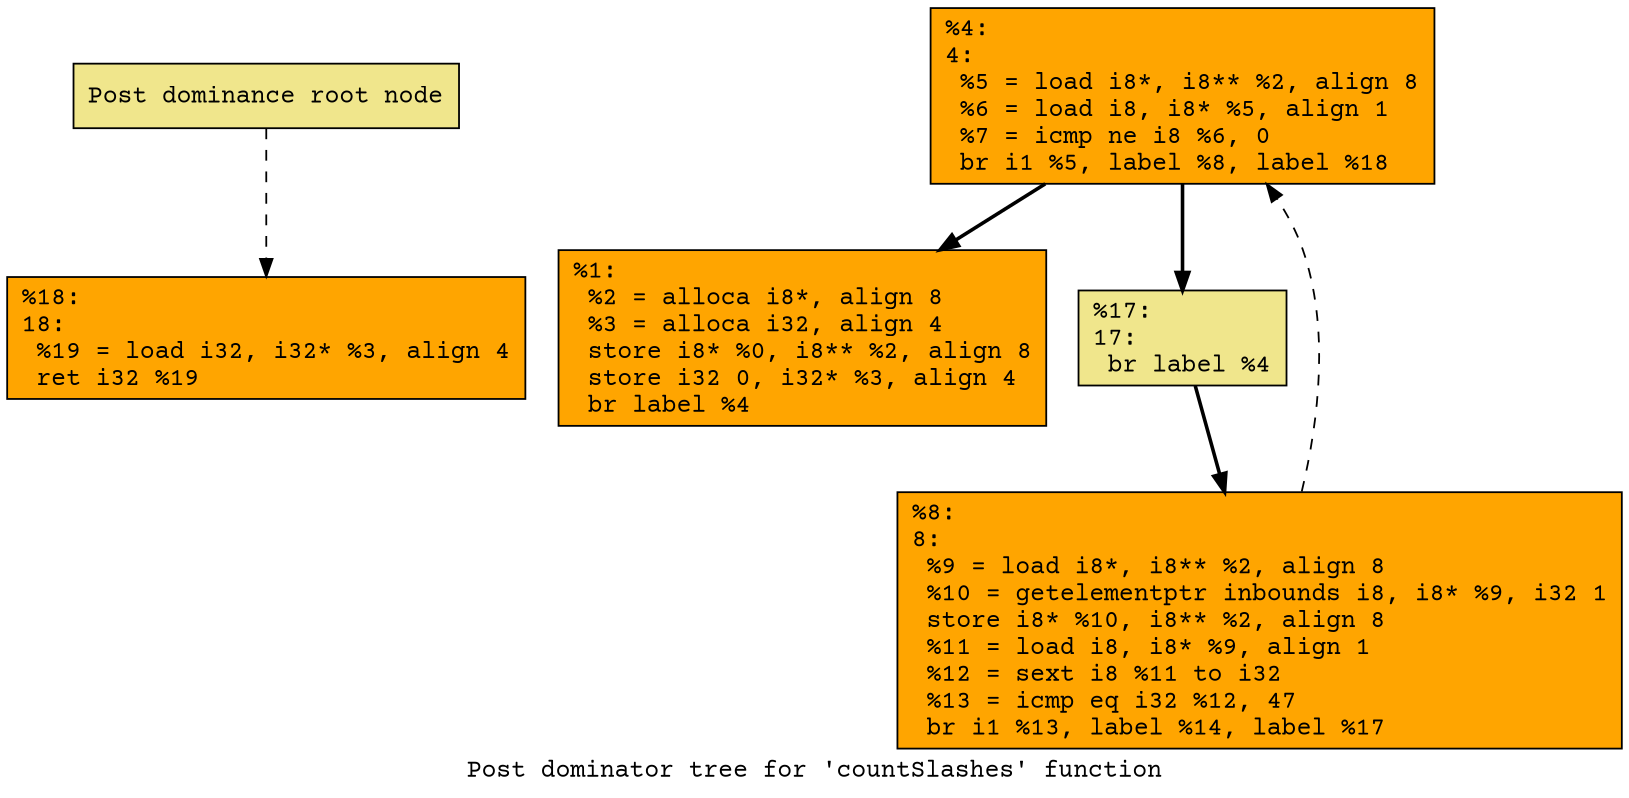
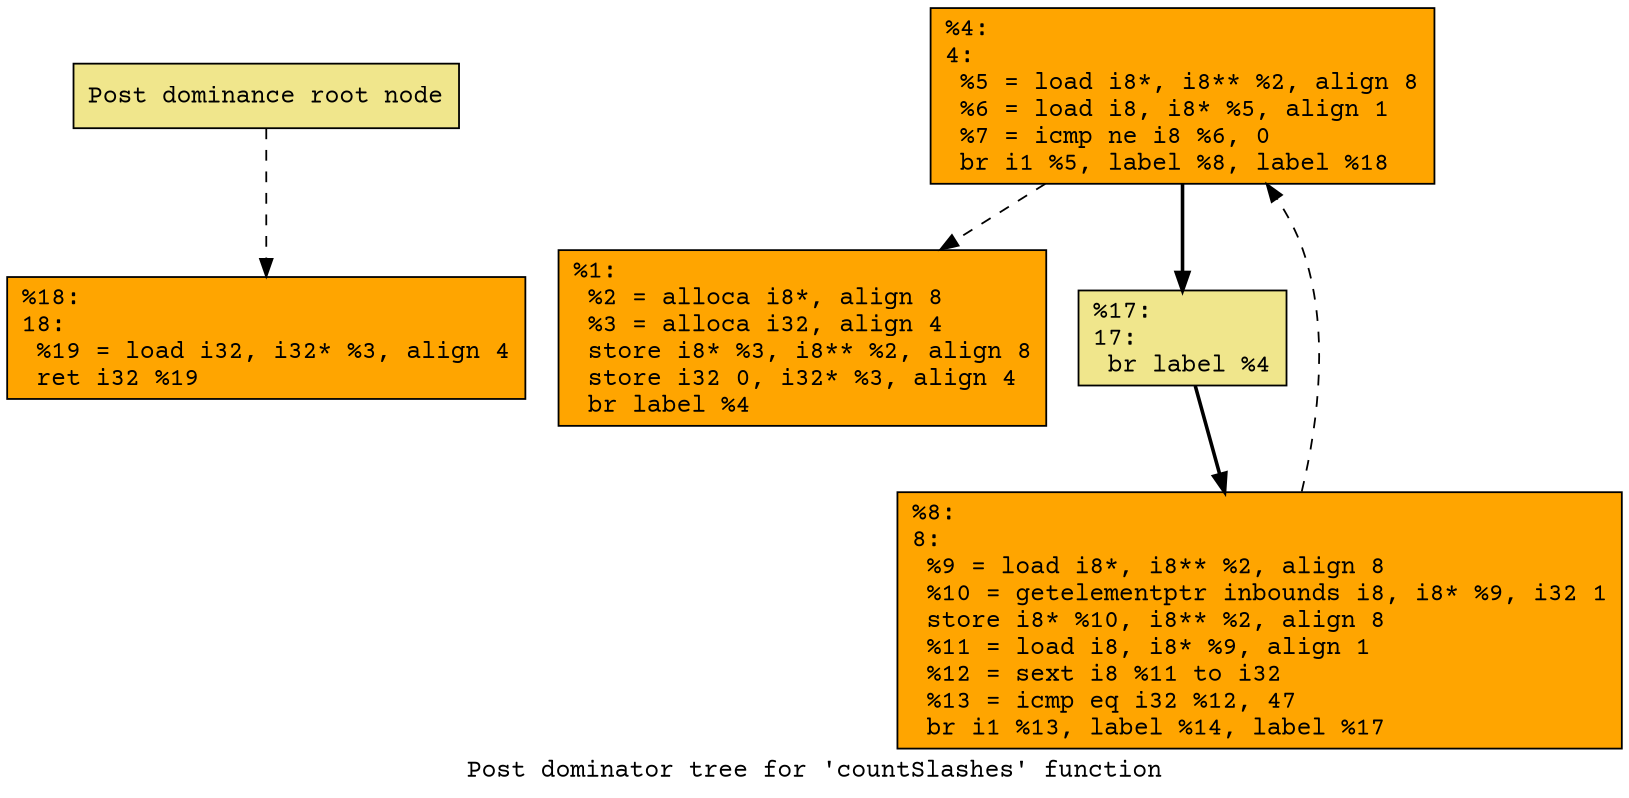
(1000, 212) -> (1000, 212)
(802, 351) -> (802, 351)
